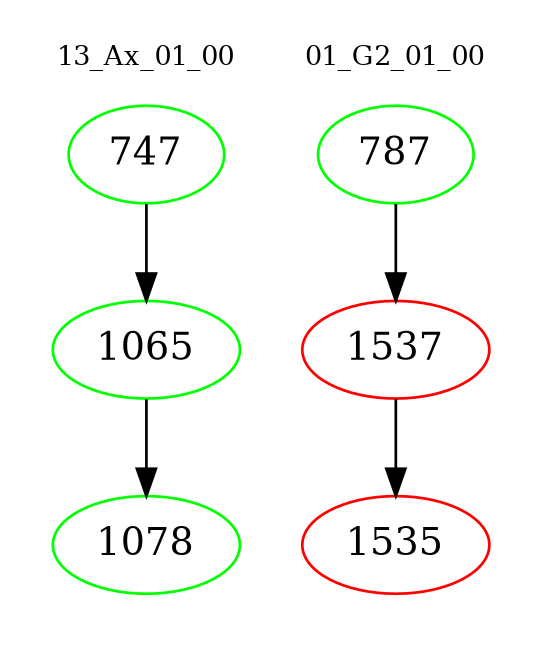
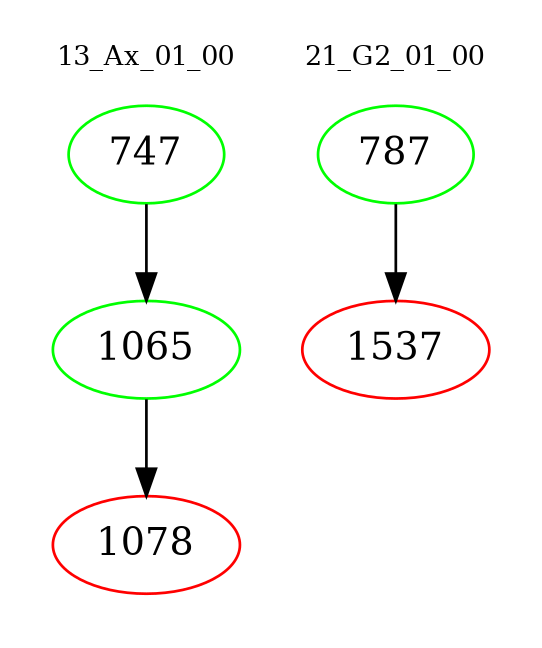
(396, 58) -> (396, 58)
(146, 545) -> (146, 545)
(396, 545) -> none
